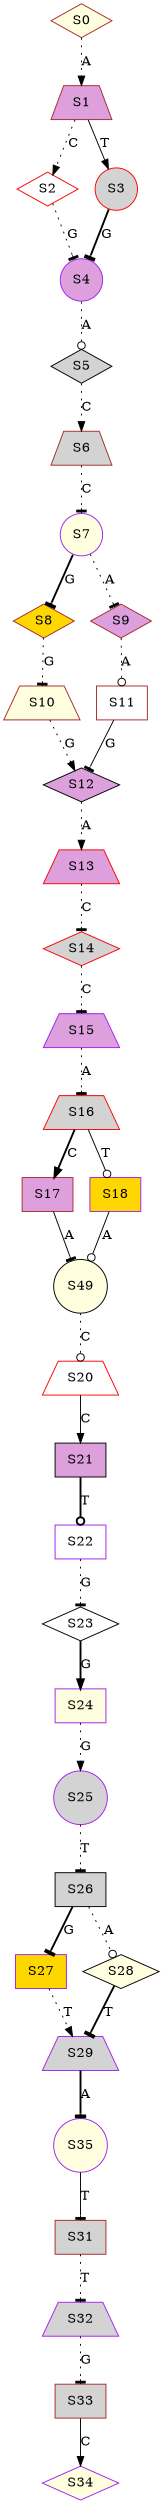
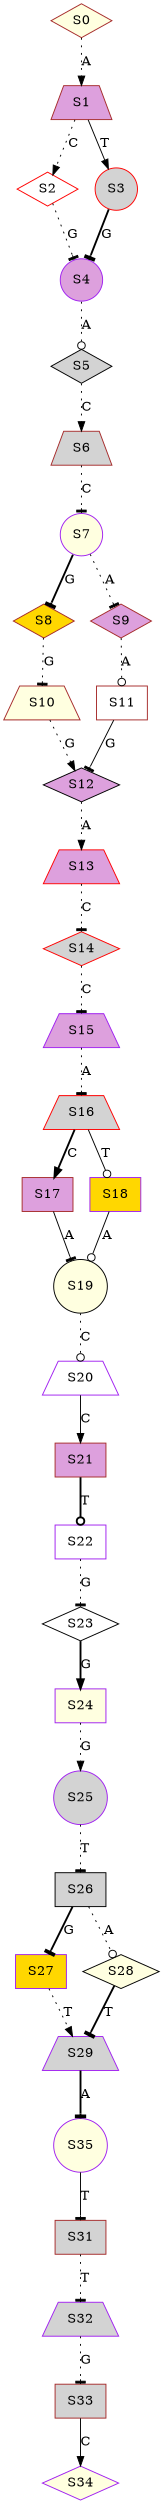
(81, 1286) -> (81, 1286)
(81, 1378) -> (81, 1378)
(81, 1460) -> (81, 1460)
